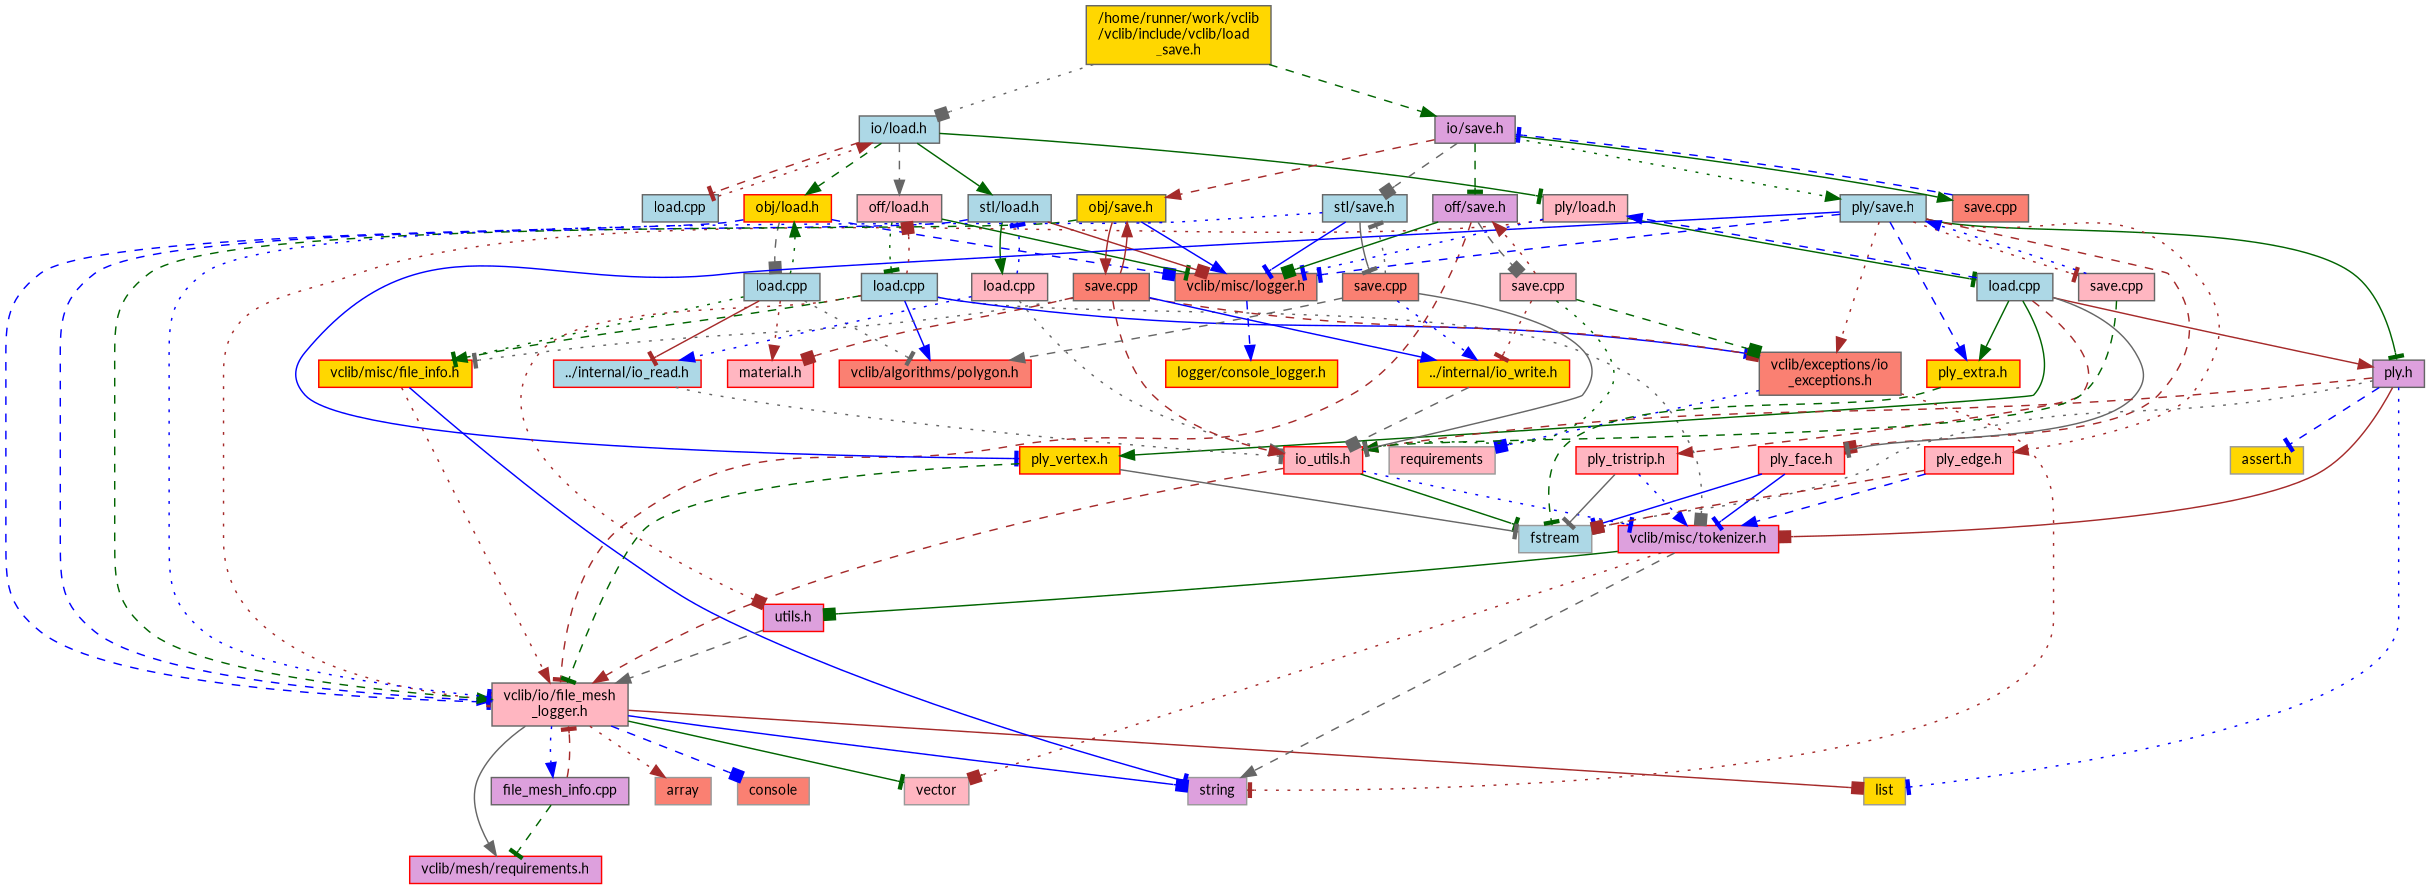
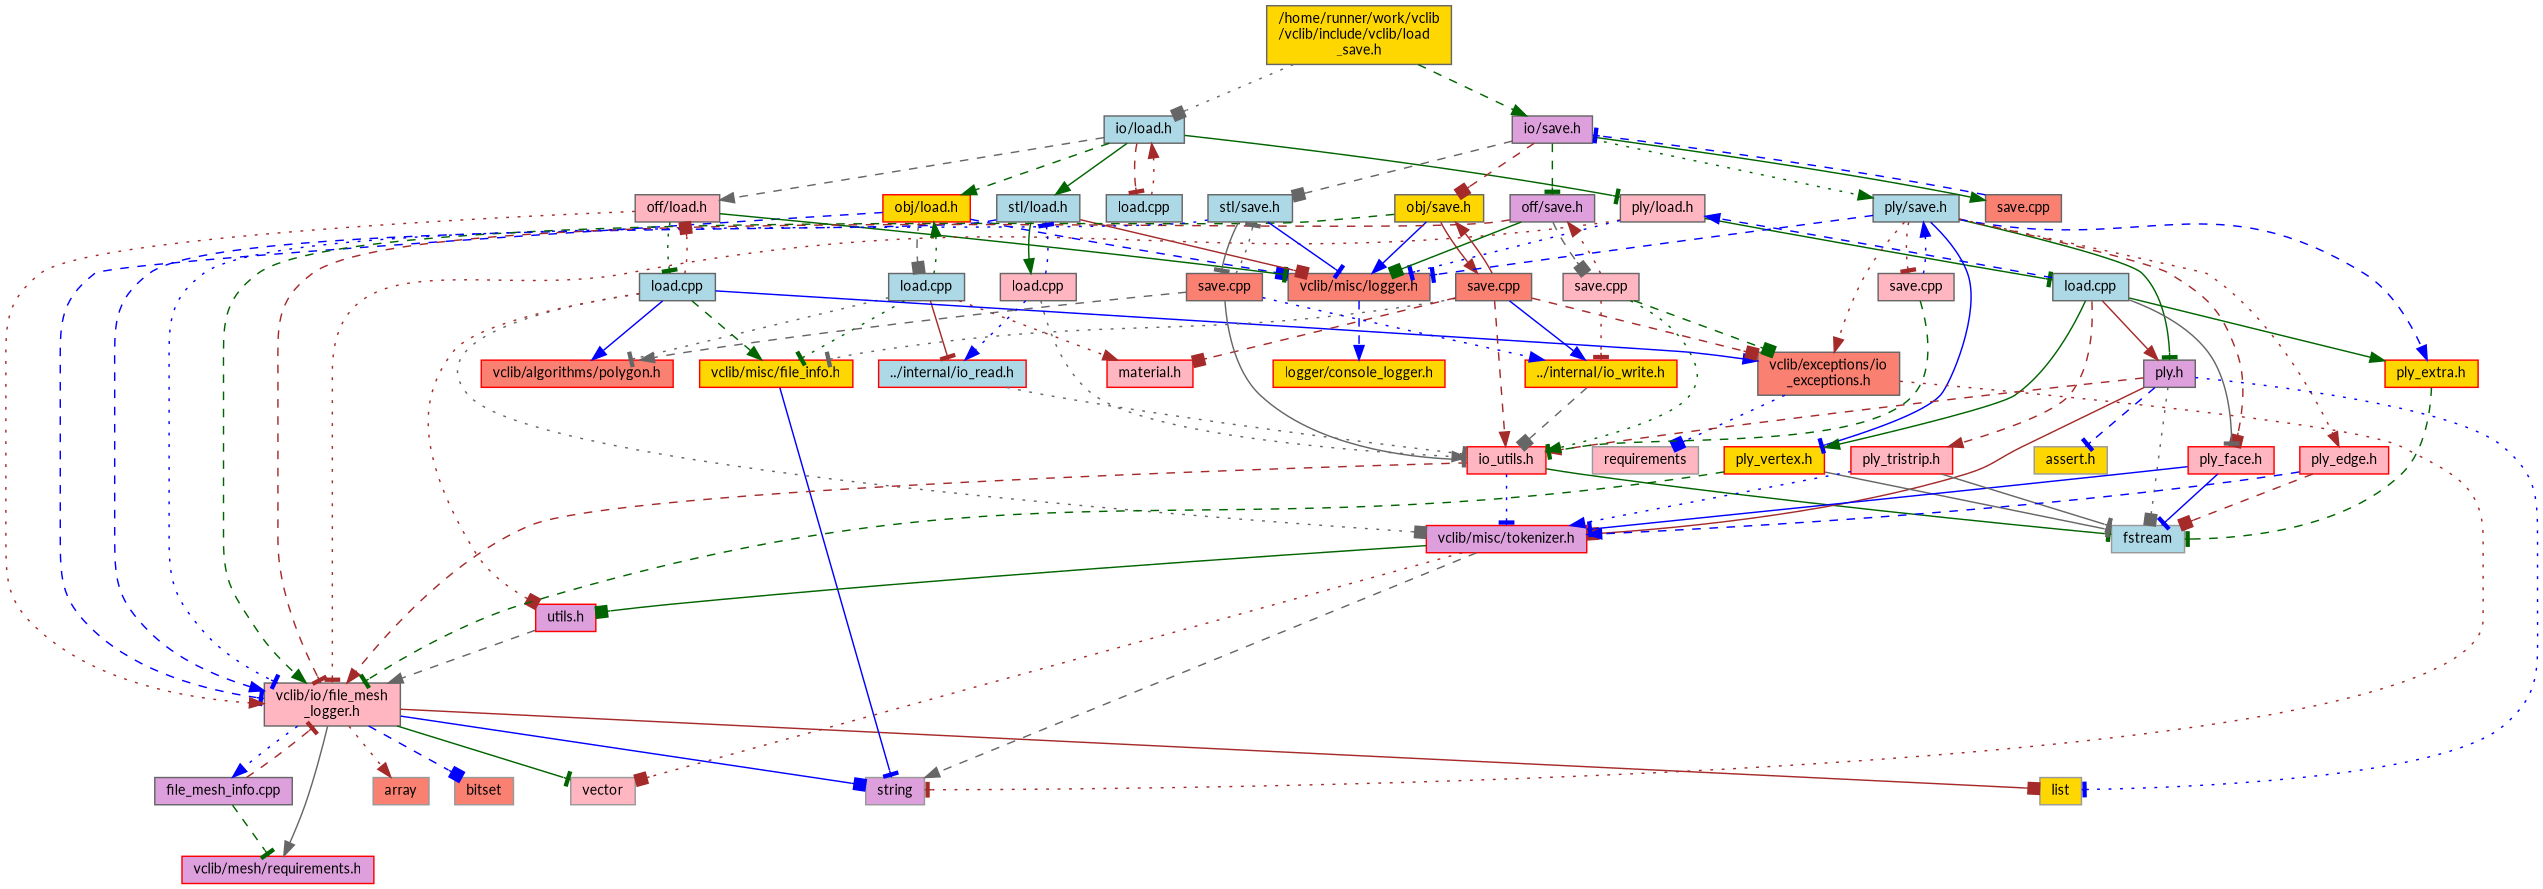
(1282, 172) -> (1502, 165)
(472, 529) -> (38, 275)
(773, 791) -> (484, 791)
